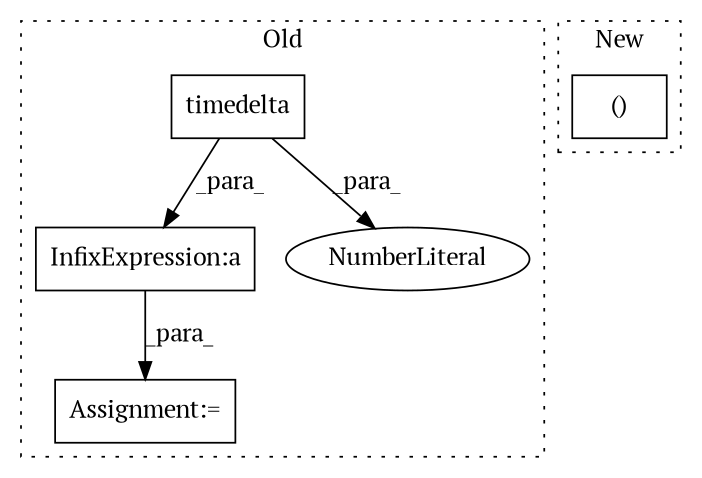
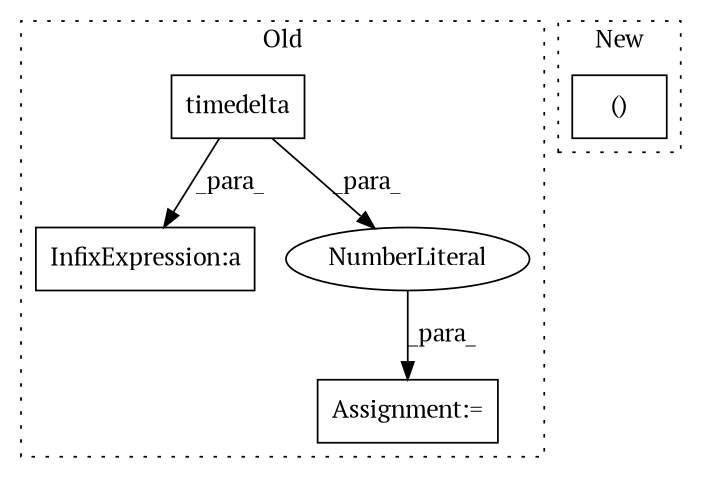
(145, 326) -> (408, 326)
